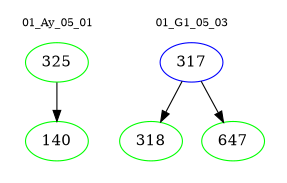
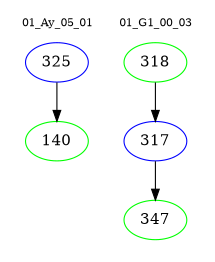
(192, 24) -> (156, 24)
(57, 62) -> (57, 62)
(174, 97) -> (155, 96)
(233, 141) -> (155, 220)
